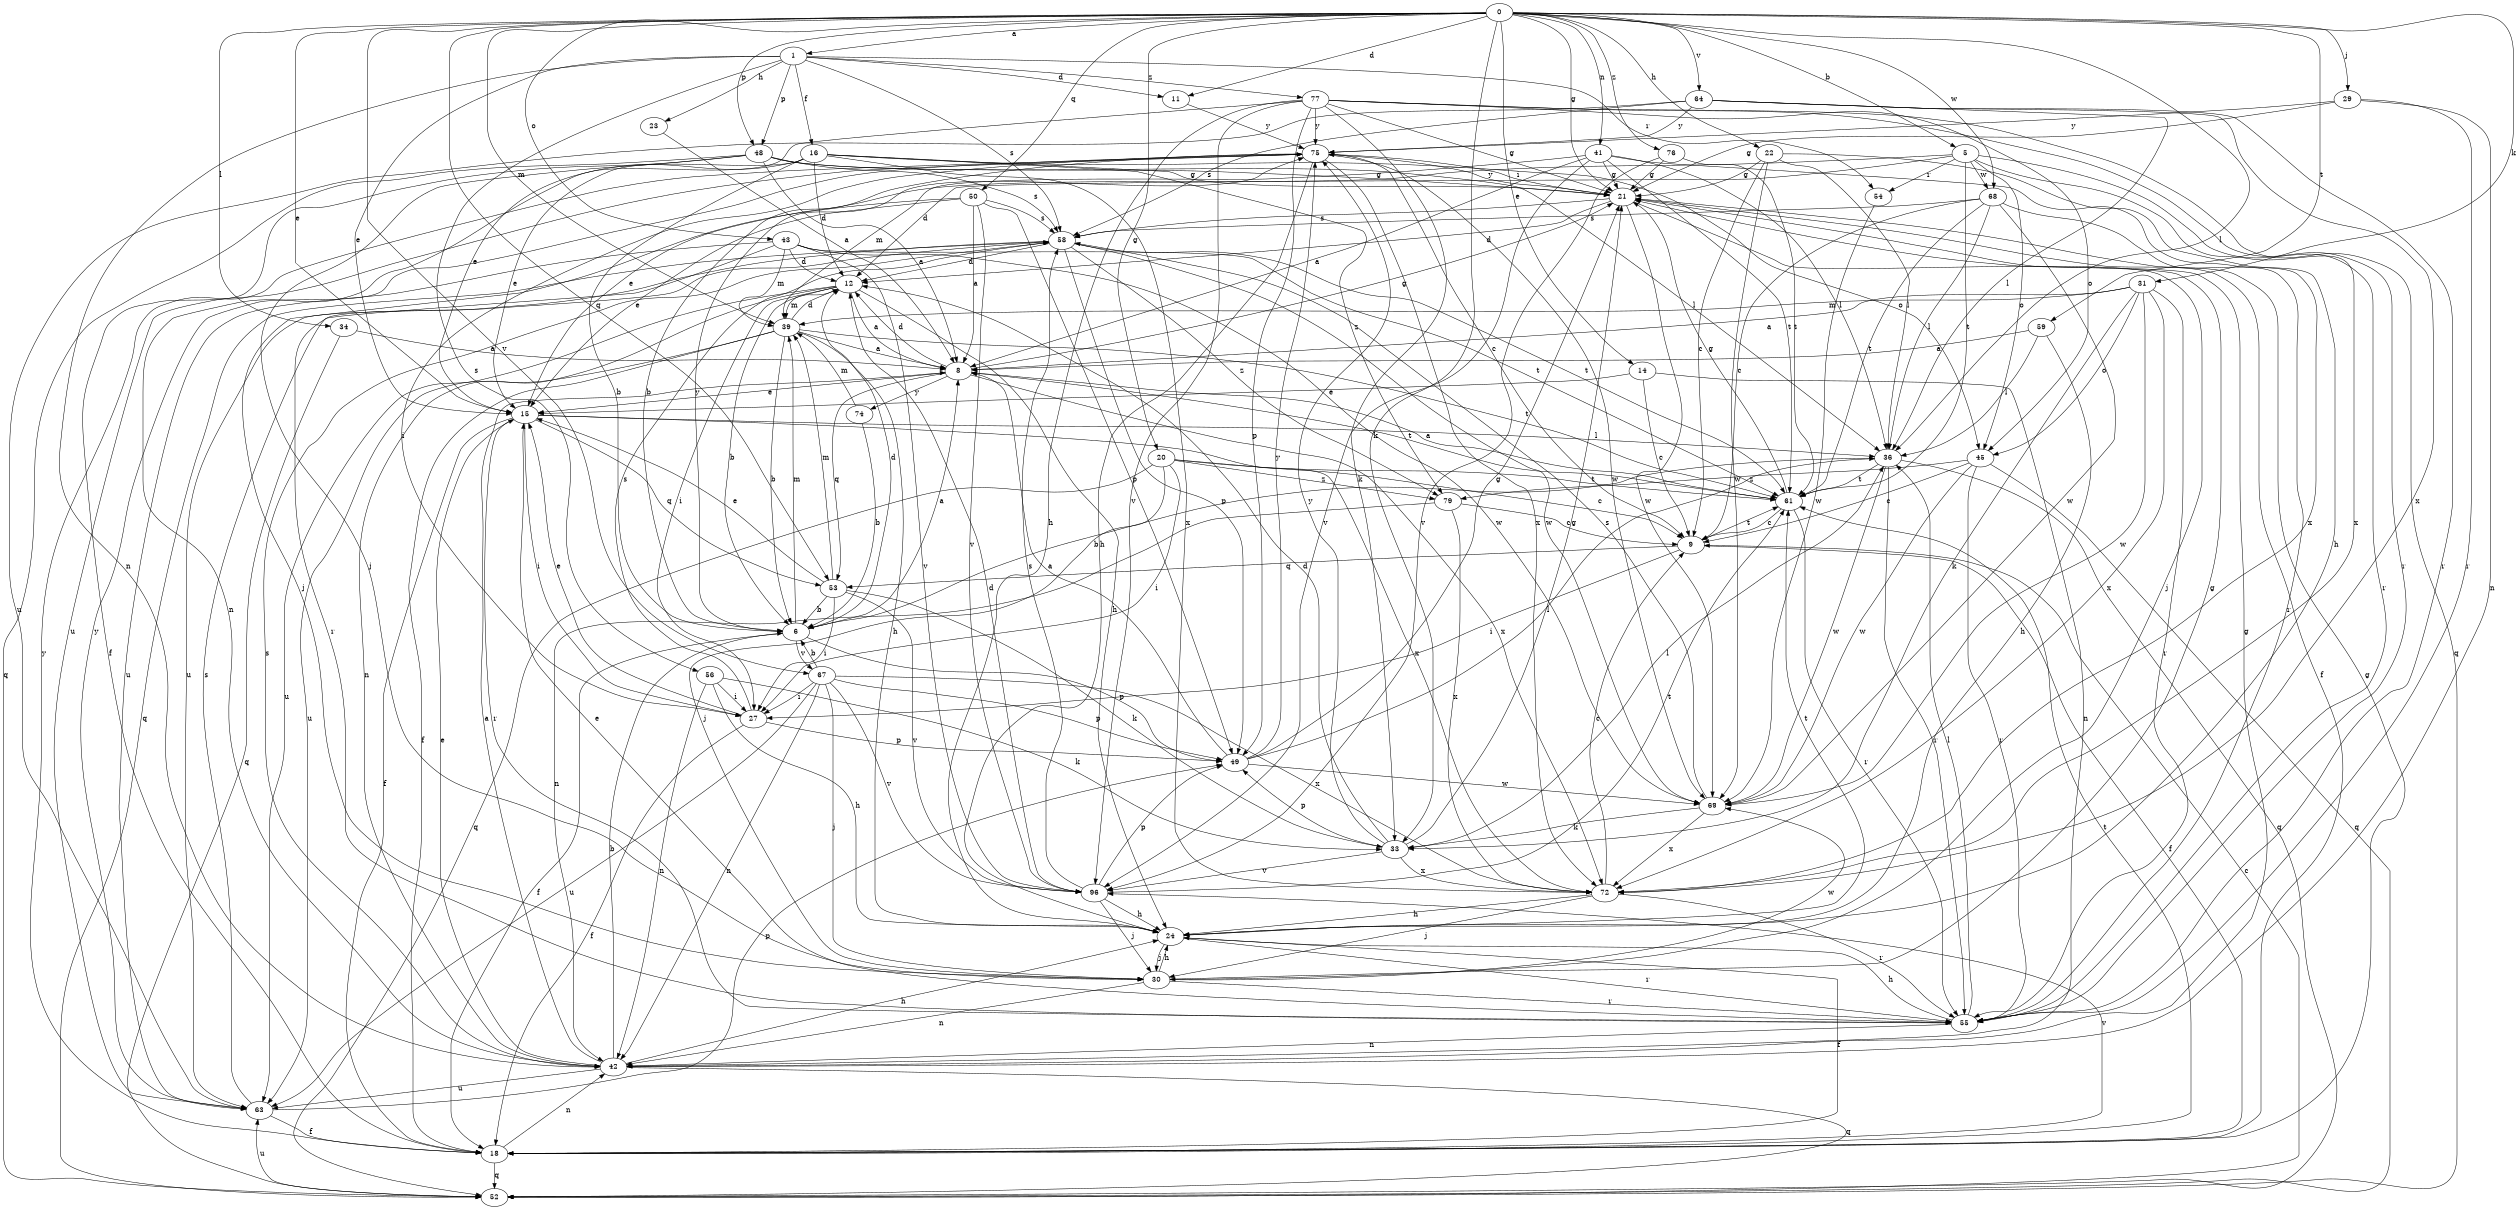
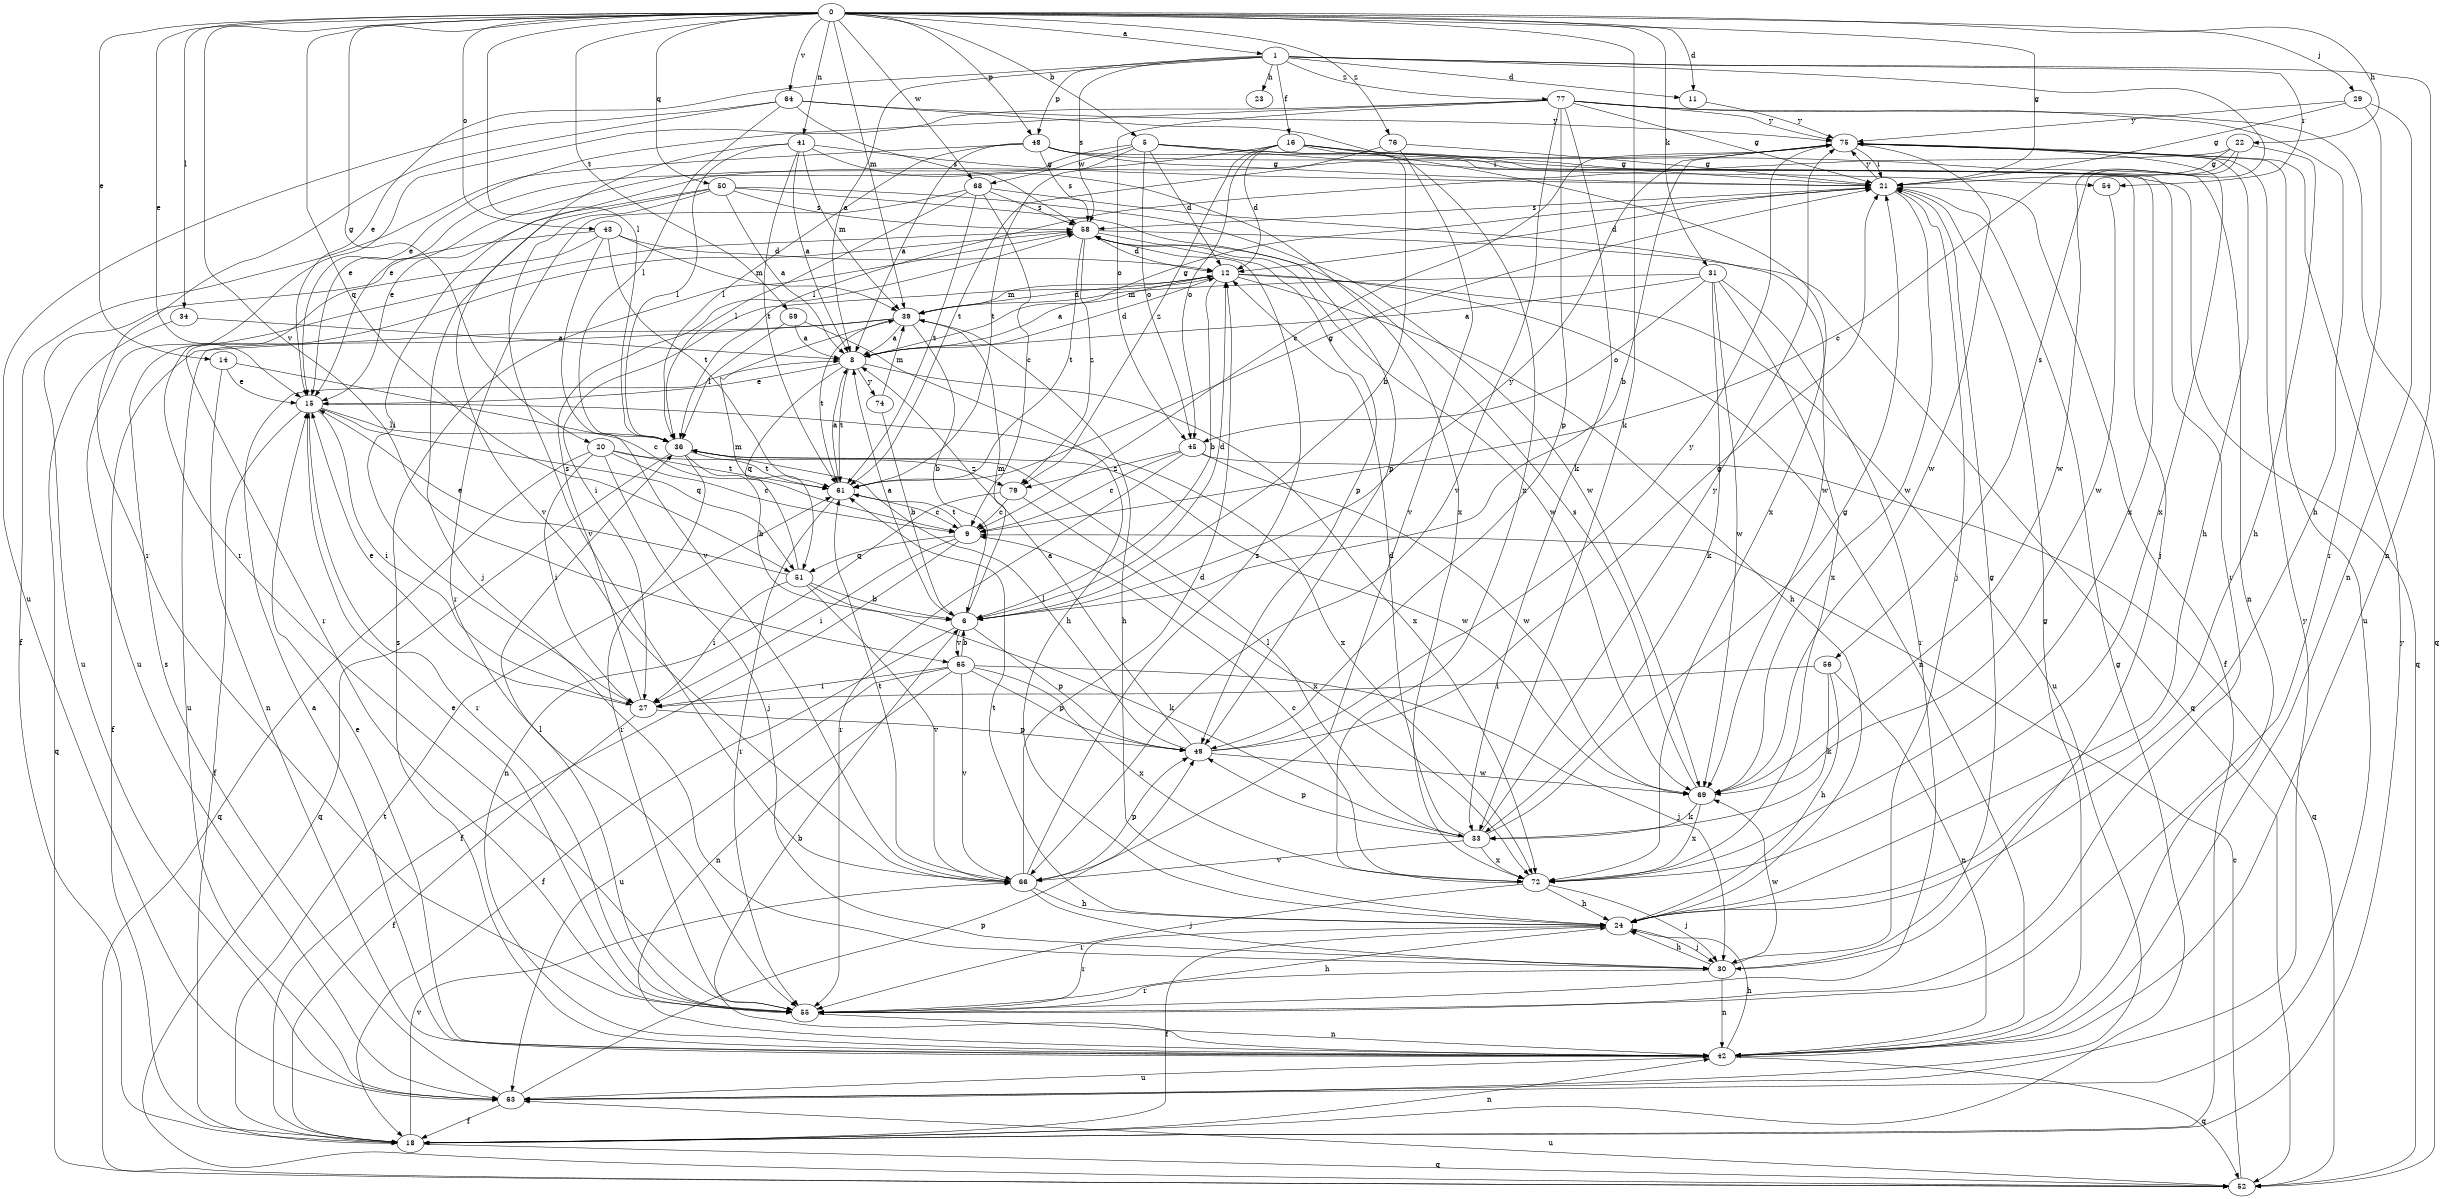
(819, 234) -> (944, 83)
(1328, 397) -> (1378, 298)
(834, 588) -> (800, 578)
(822, 676) -> (961, 665)
(1094, 893) -> (1024, 882)
